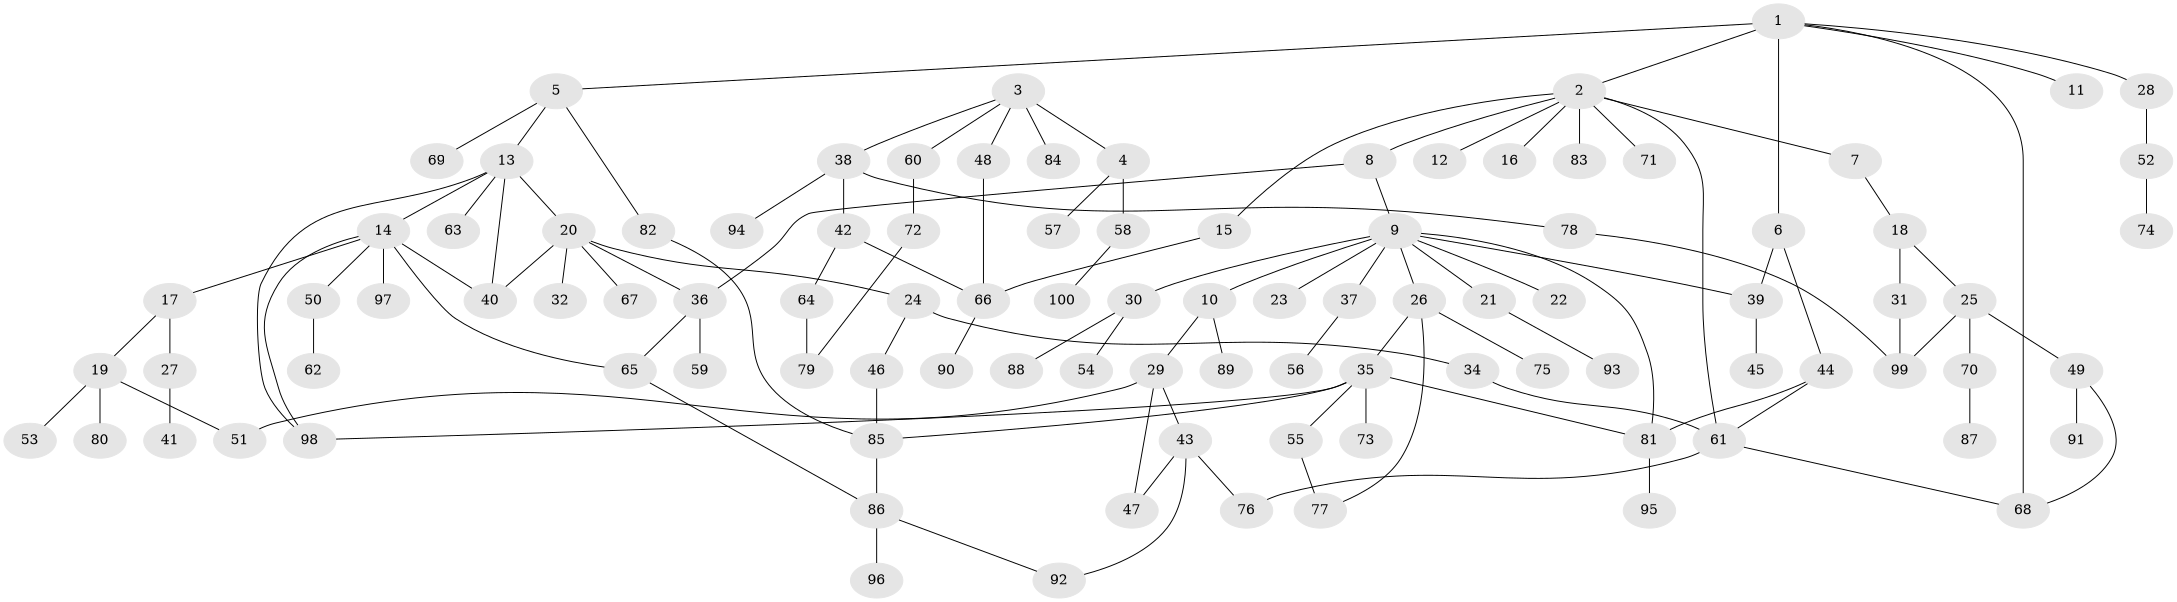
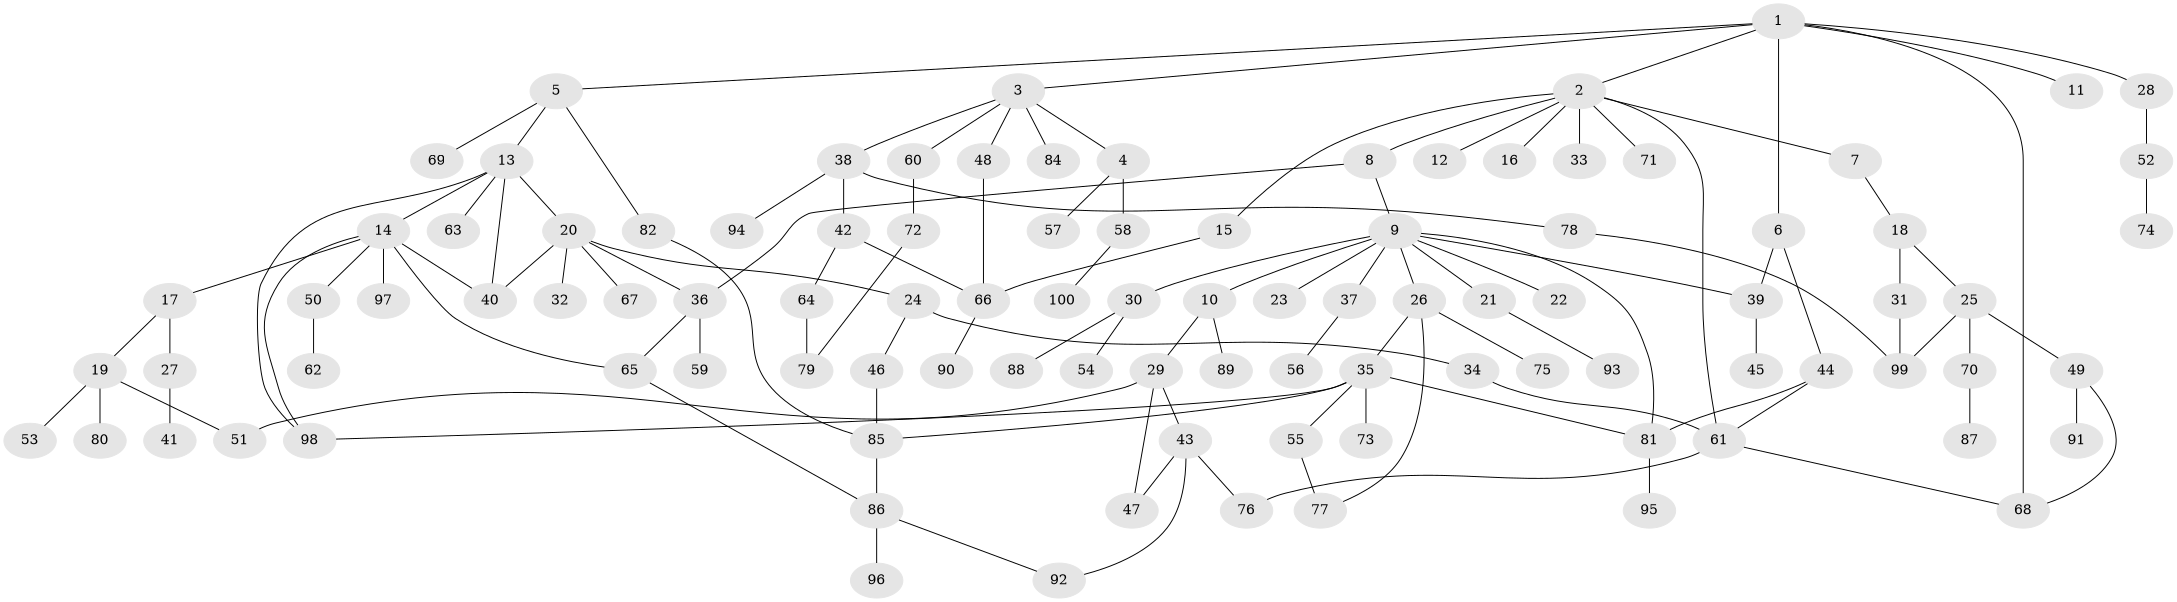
none -> (1398, 56)
(1580, 161) -> (1580, 161)
